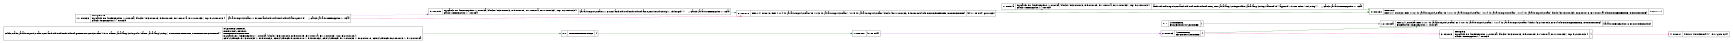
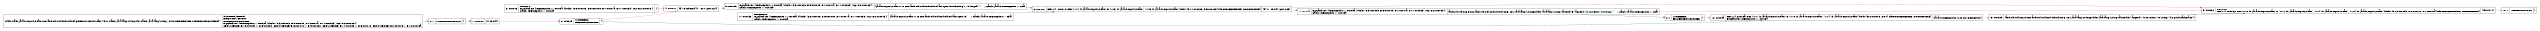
(1366, 9) -> (1930, 11)
none -> (2519, 10)
(1182, 13) -> (1746, 4)
(389, 15) -> (720, 8)
none -> (1622, 16)
(546, 18) -> (1033, 13)
none -> (2092, 18)
(1184, 25) -> (1686, 19)
(1321, 34) -> (639, 17)
(1706, 34) -> (698, 9)
